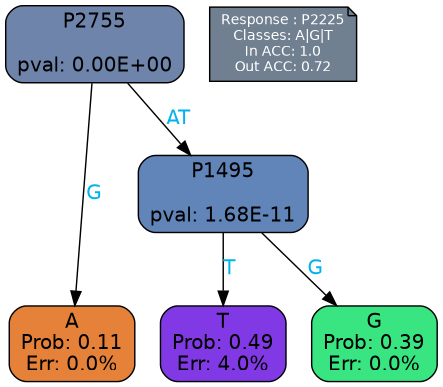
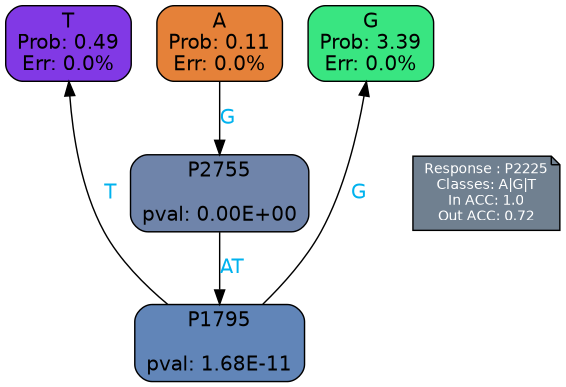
(84, 187) -> (220, 111)
(223, 194) -> (220, 343)
(223, 344) -> (68, 44)
(374, 344) -> (371, 44)
